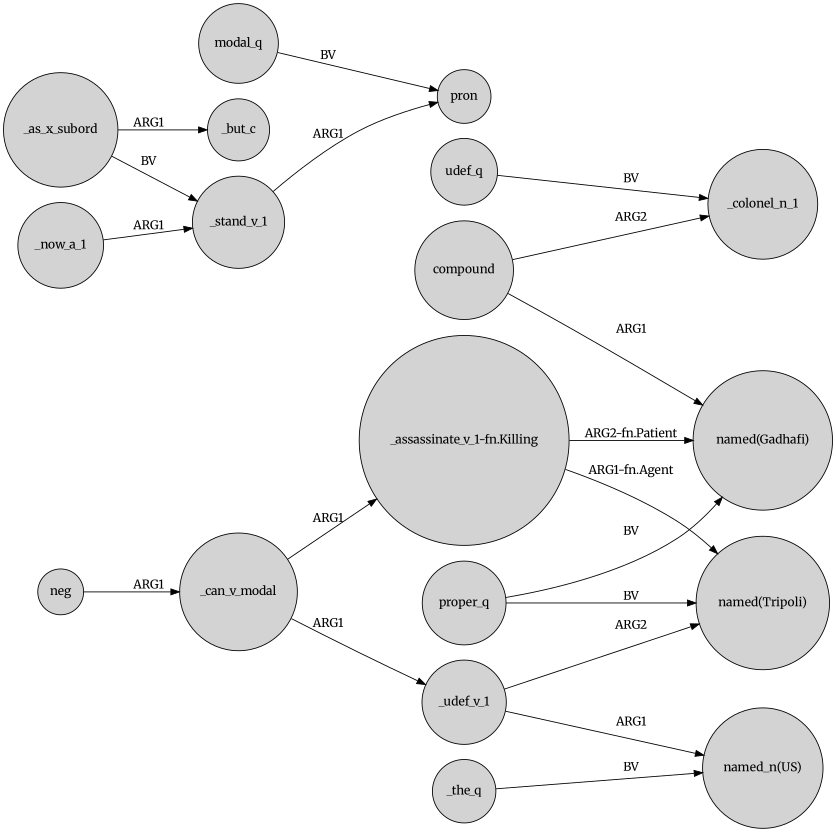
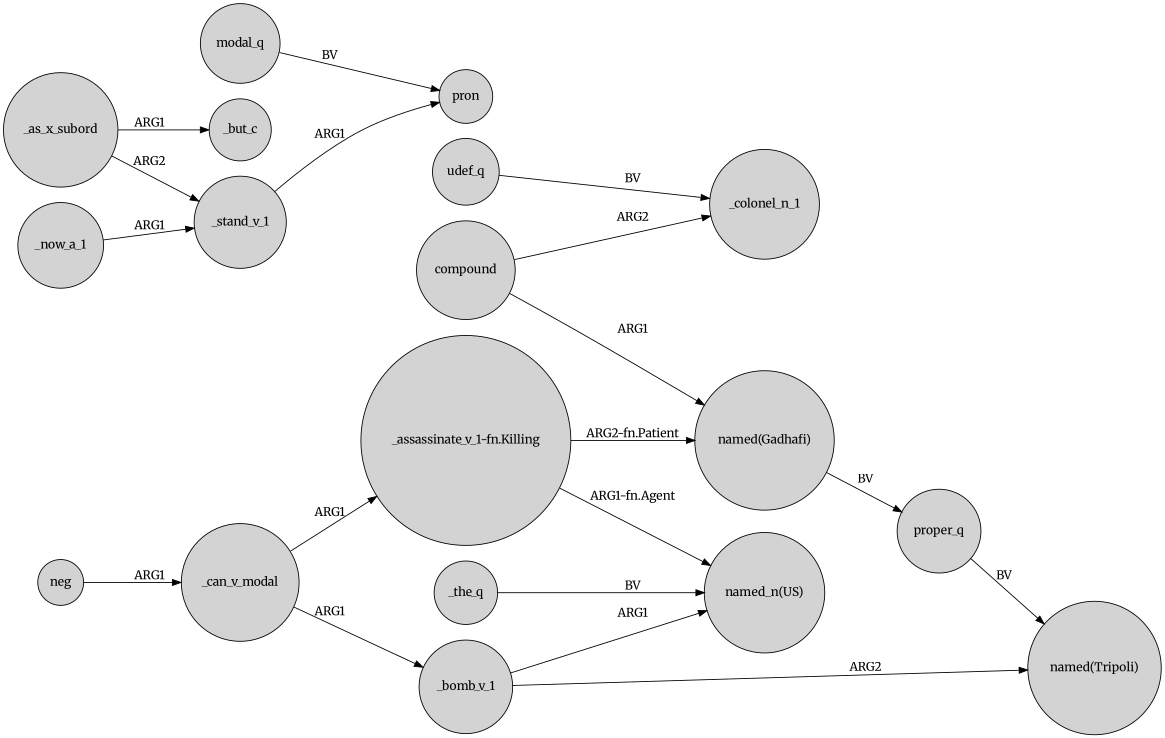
(149, 162) -> (150, 162)
(642, 502) -> (631, 525)
(619, 567) -> (860, 490)
(464, 702) -> (466, 687)
